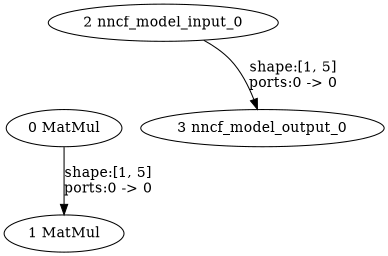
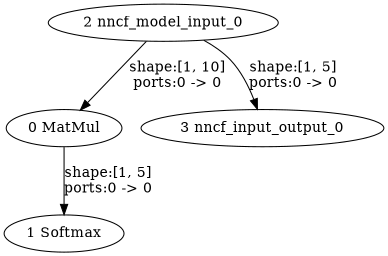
none -> (117, 72)
(262, 128) -> (262, 128)
(64, 234) -> (64, 234)
